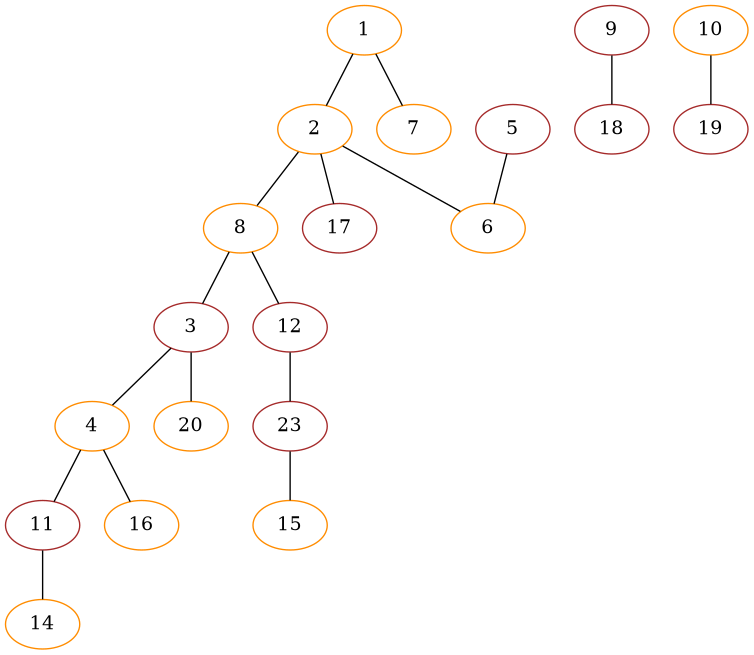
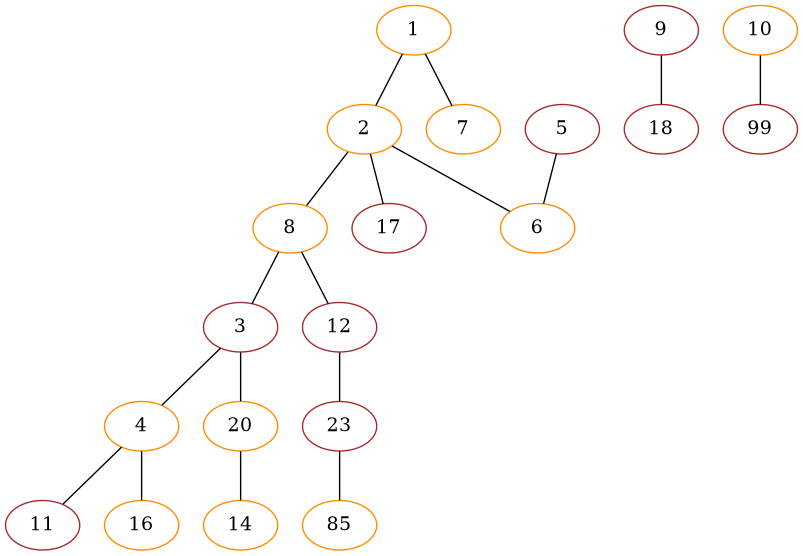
(711, 129) -> (760, 129)
(290, 525) -> (340, 525)
(43, 575) -> (241, 476)
